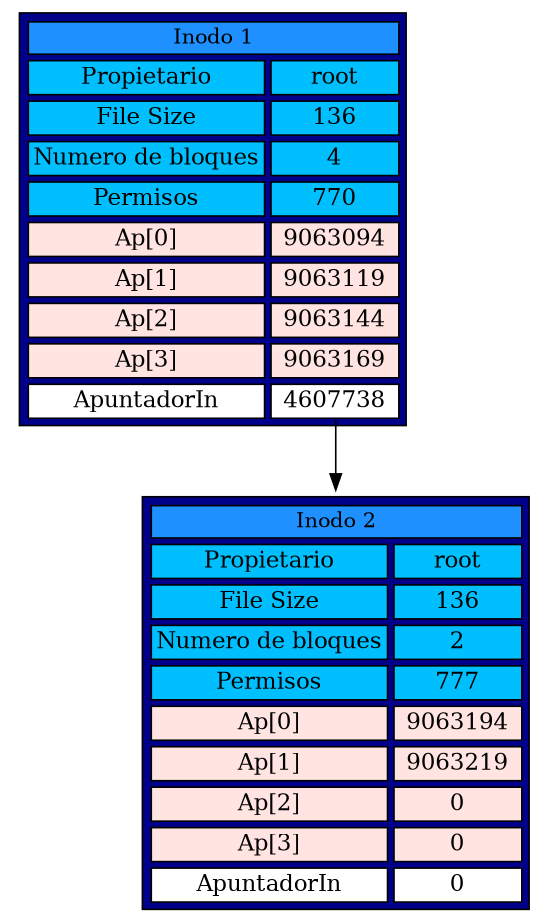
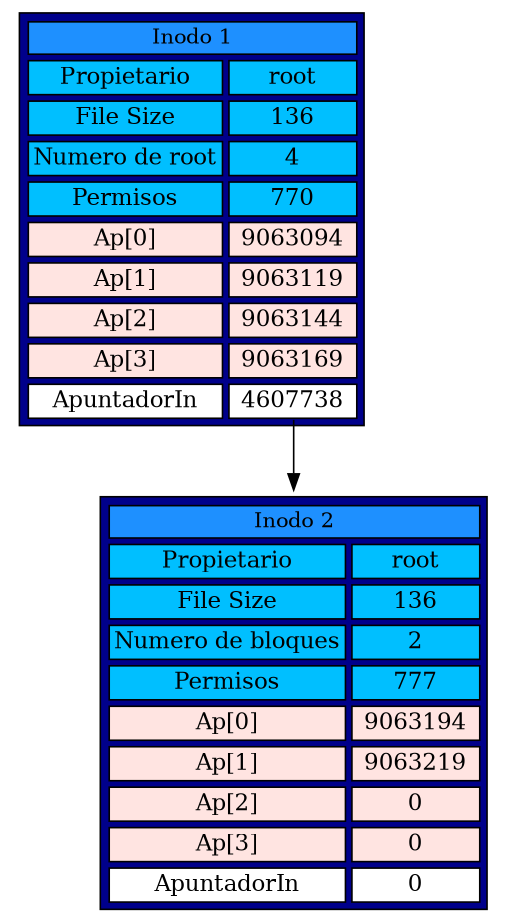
(146, 158) -> (125, 158)
